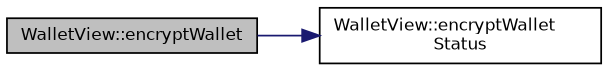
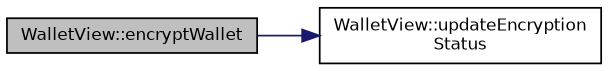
(460, 36) -> (460, 36)
